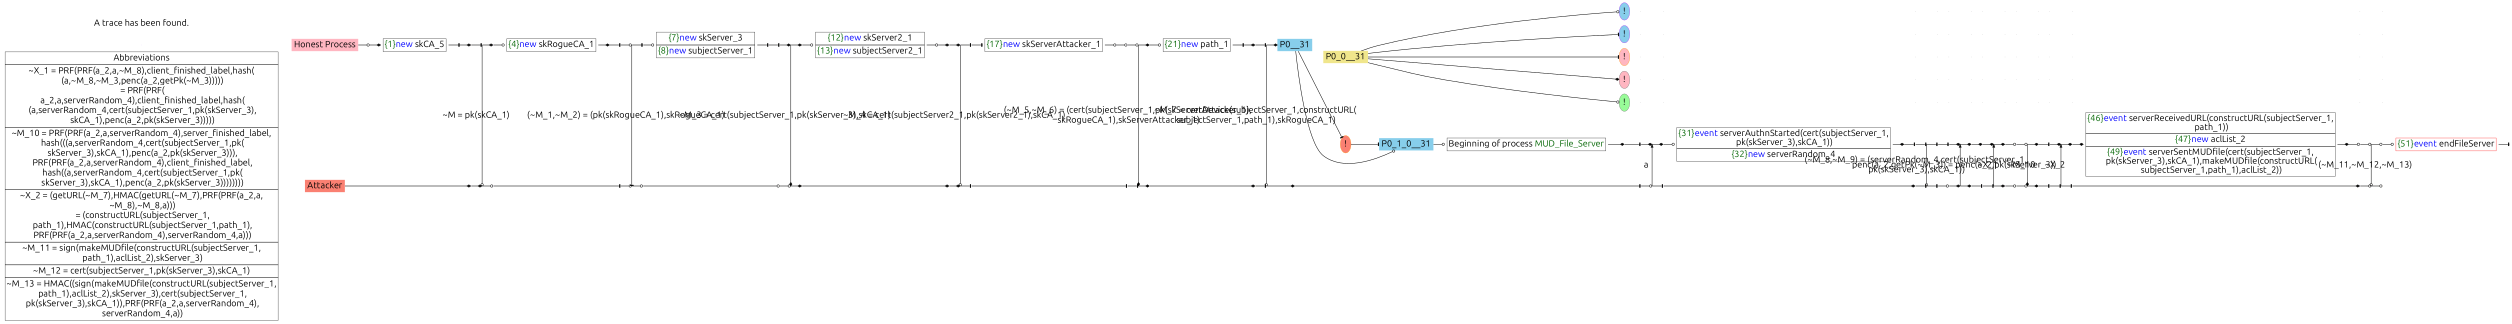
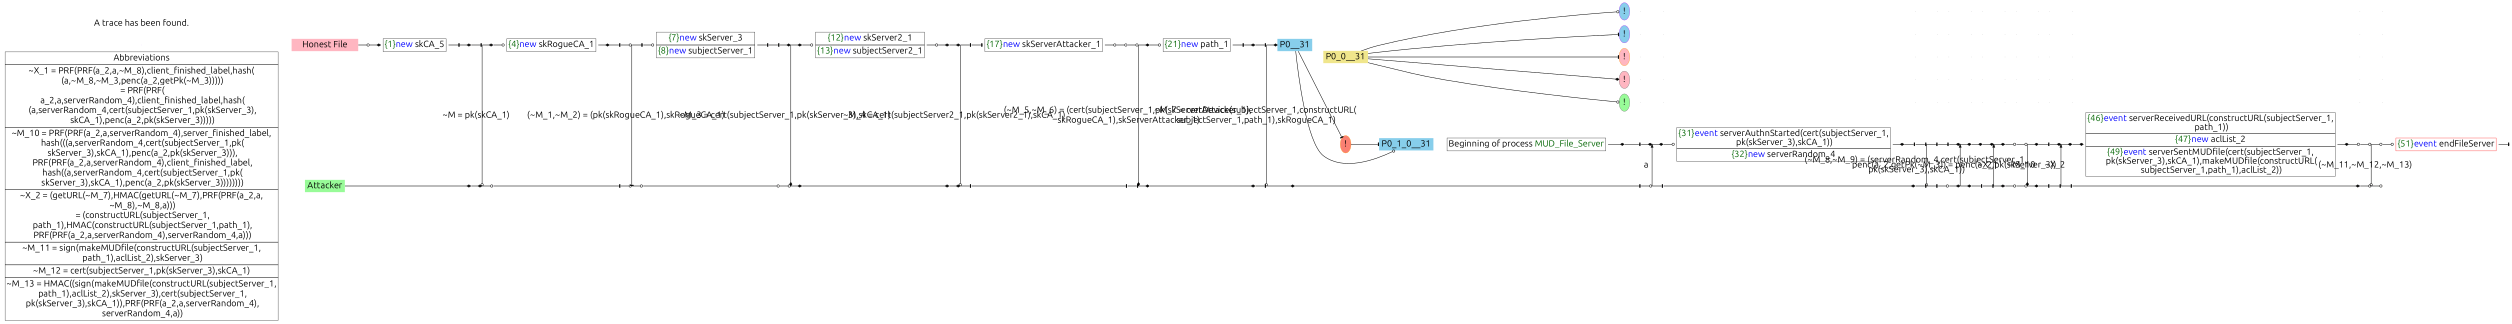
(325, 45) -> (325, 45)
(1438, 144) -> none
(325, 186) -> (325, 186)
